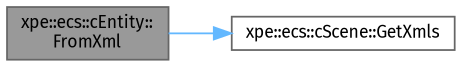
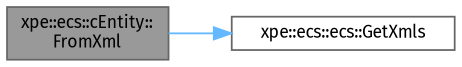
(343, 33) -> (343, 33)
